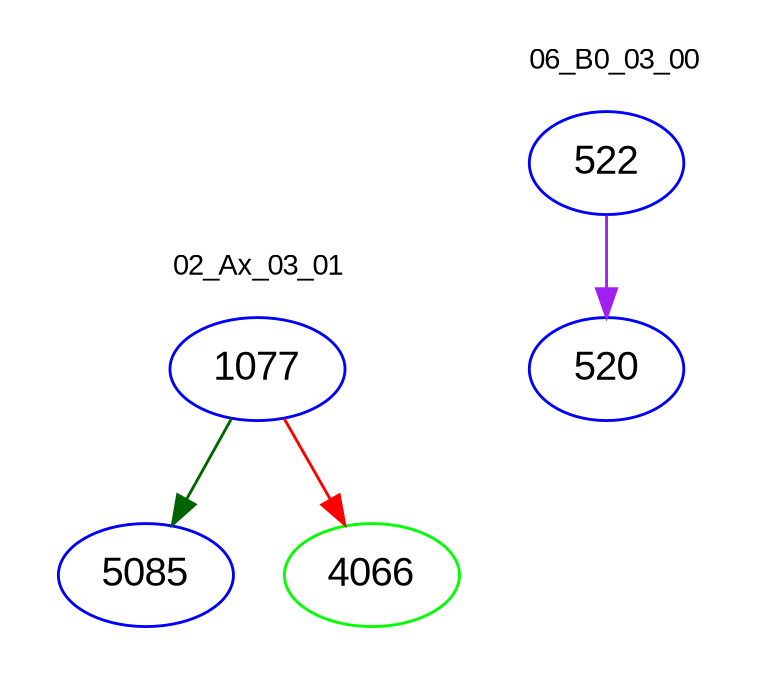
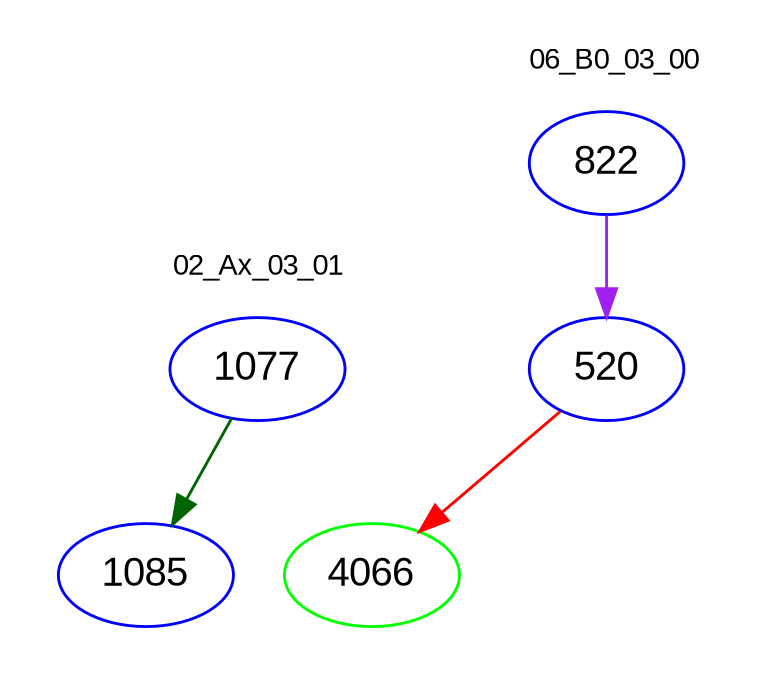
(607, 163) -> (607, 163)
(307, 459) -> (501, 462)
(146, 575) -> (146, 575)
